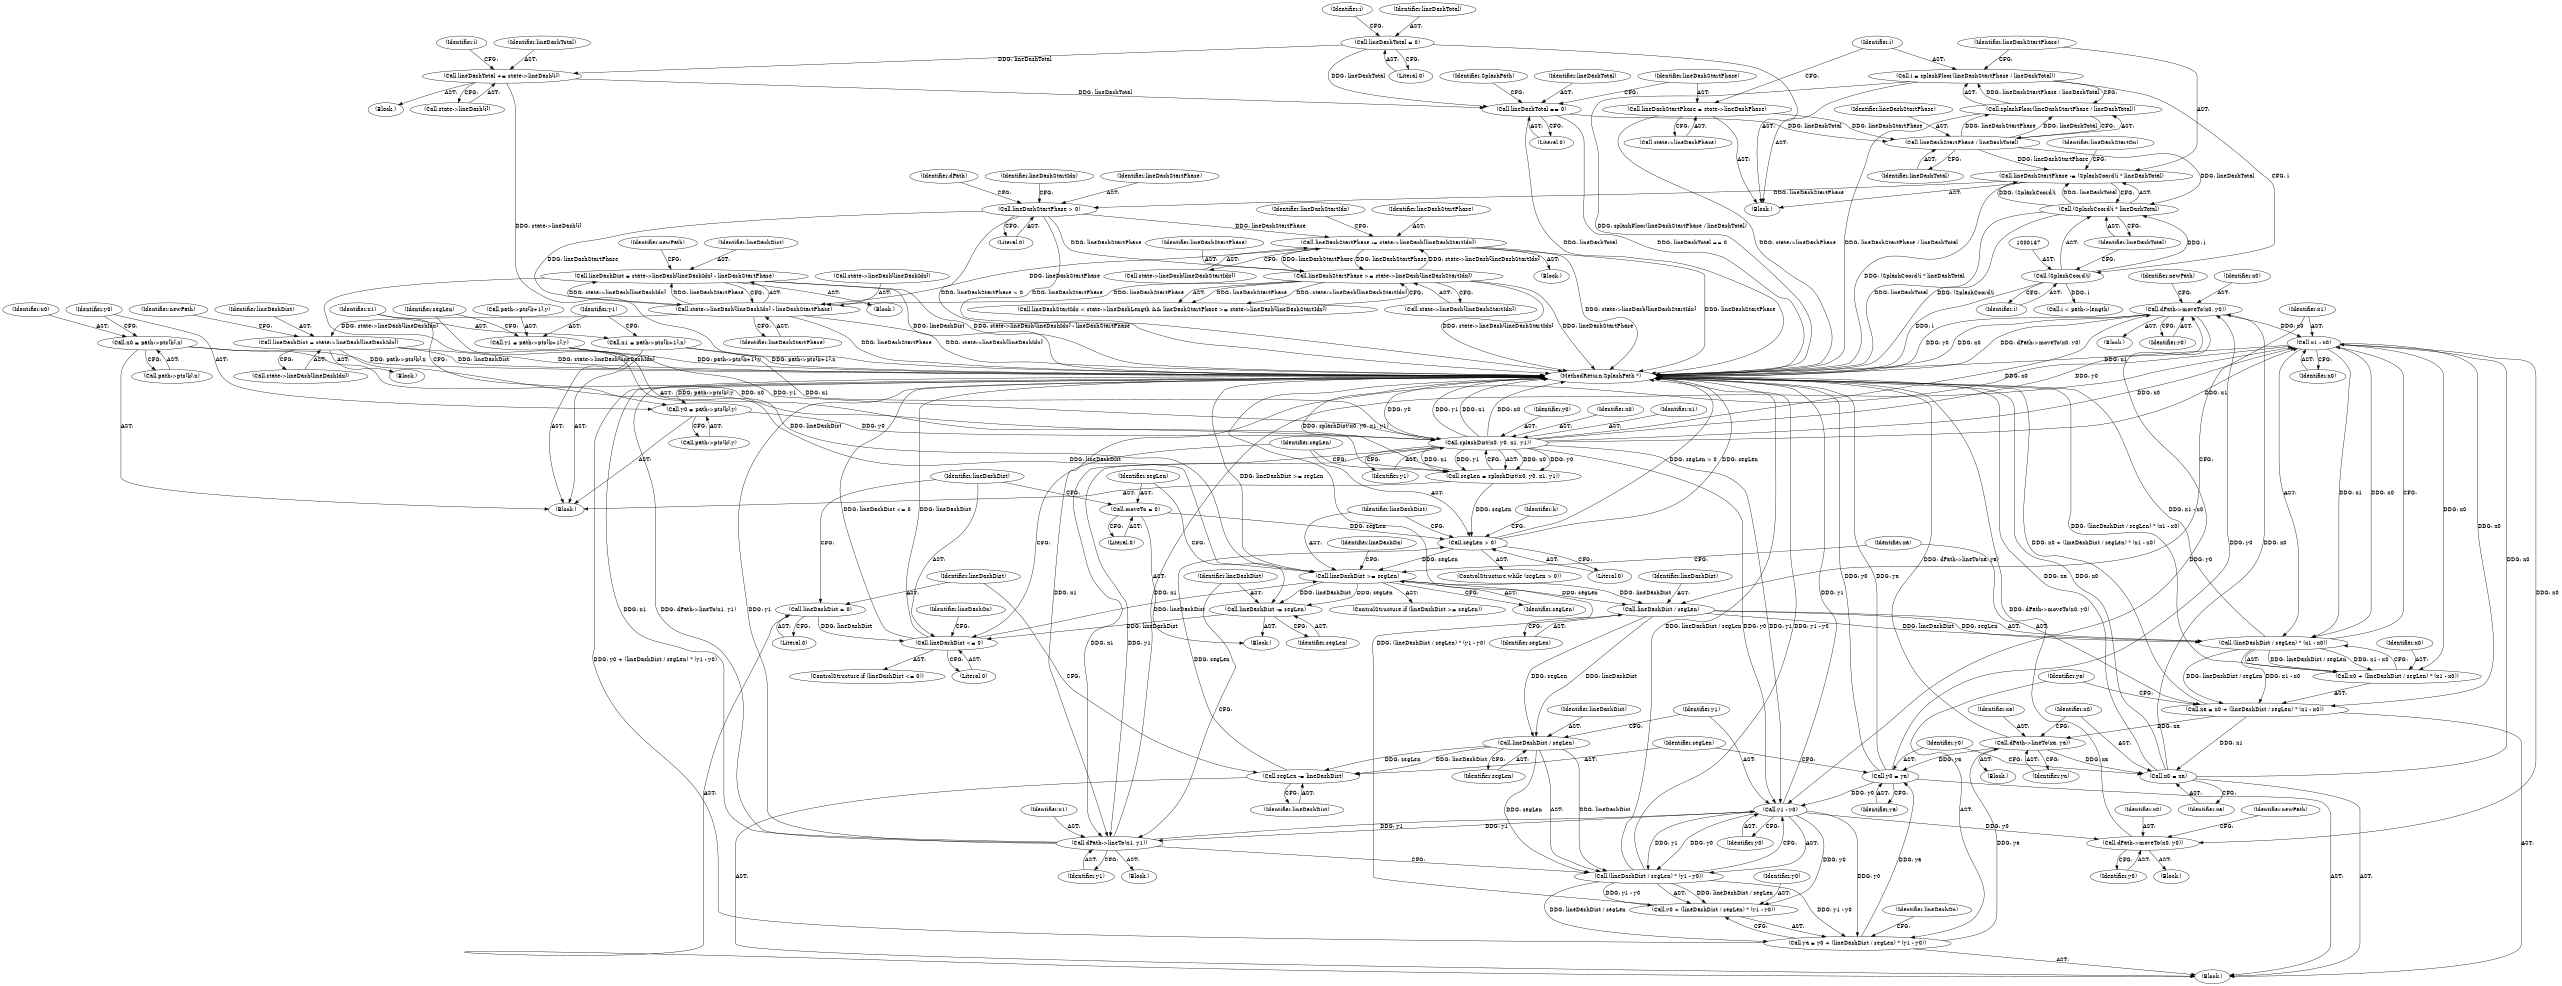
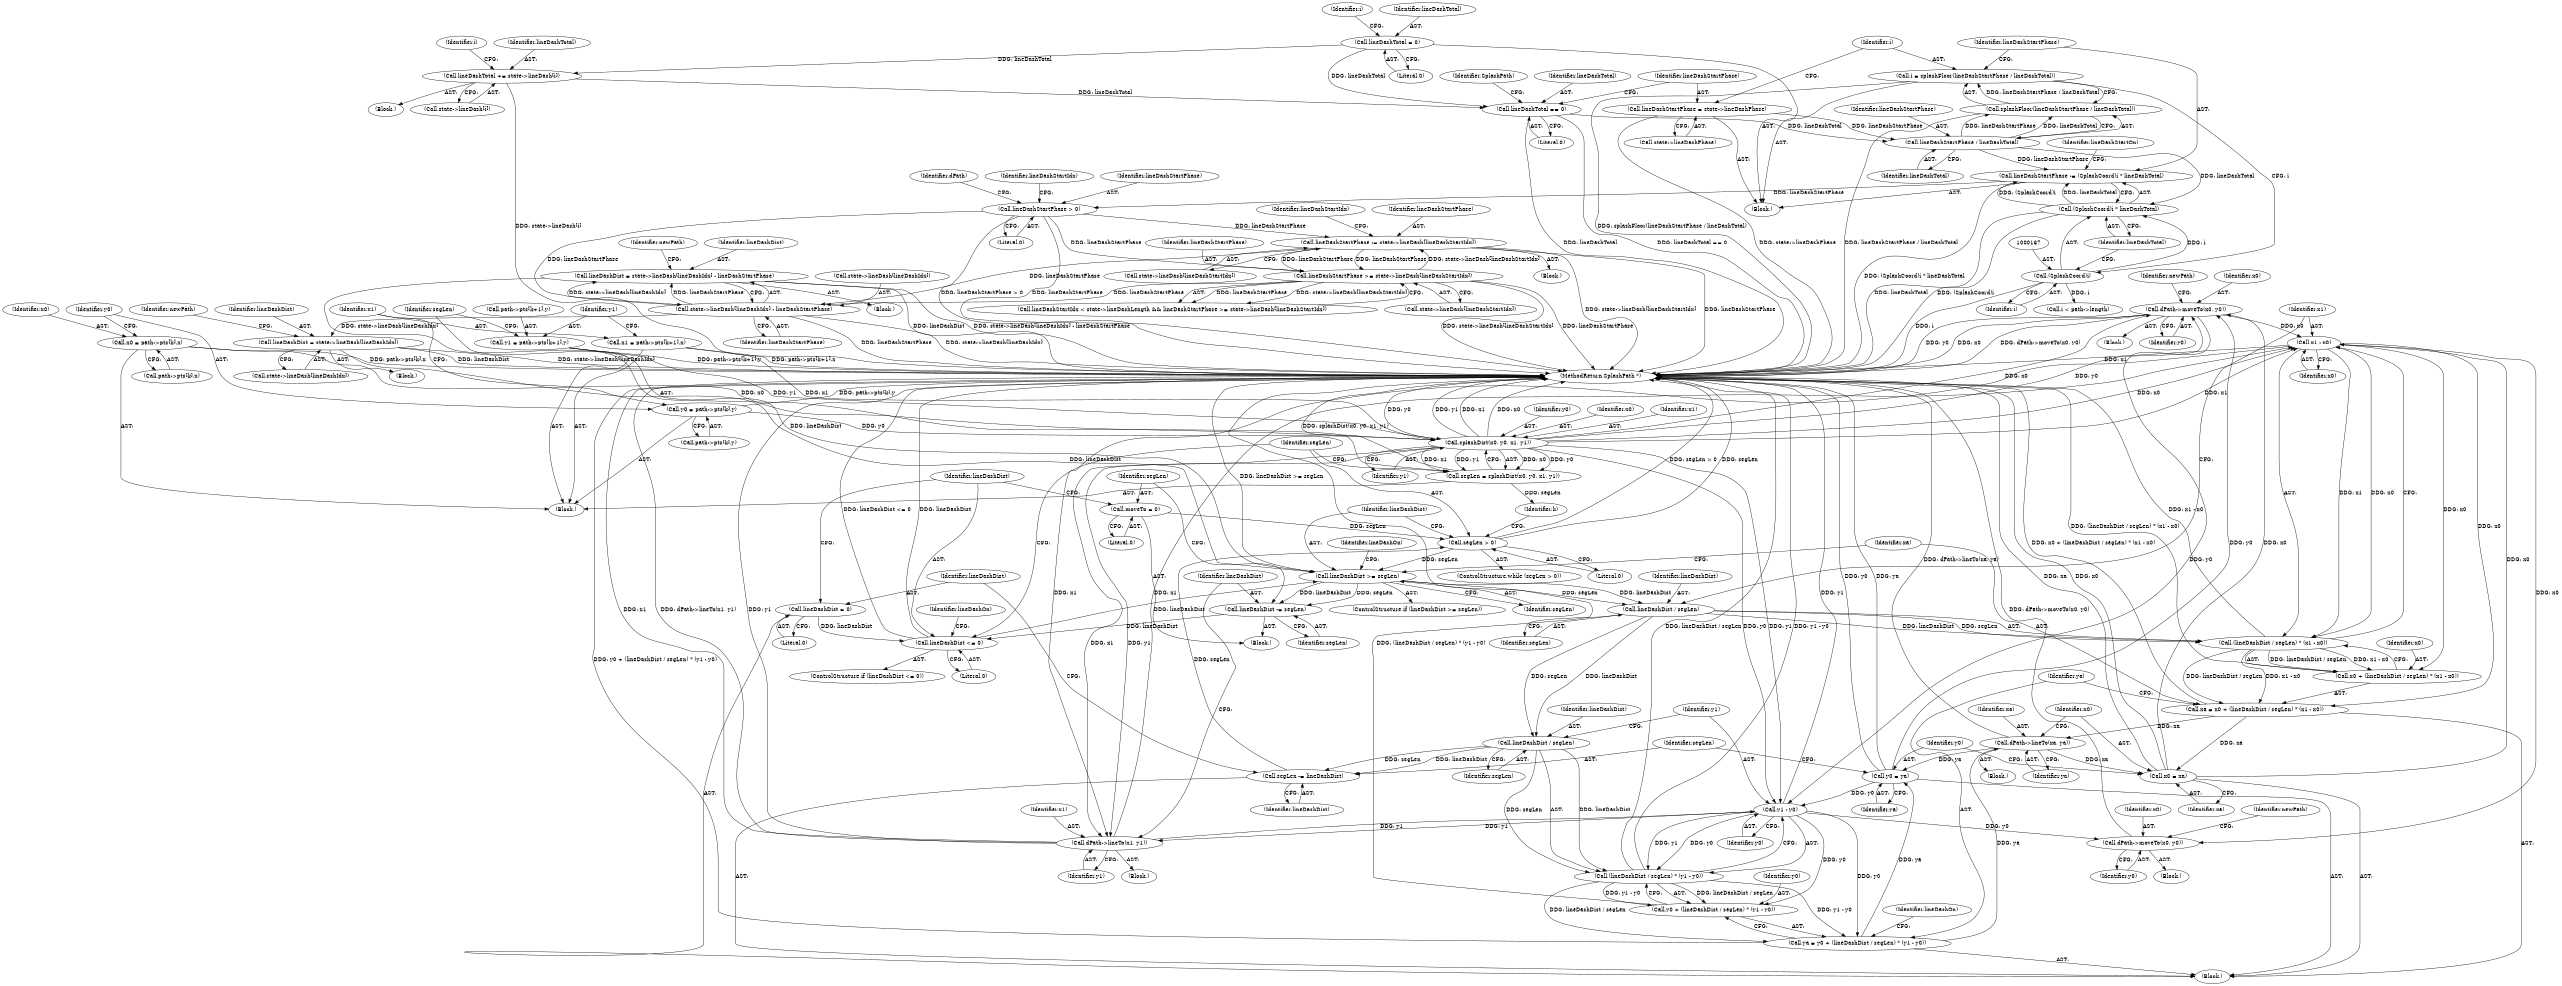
(1104, 381) -> (1140, 380)
(1475, 504) -> (1521, 492)
(2232, 743) -> (2232, 743)
(1371, 859) -> (1653, 900)
